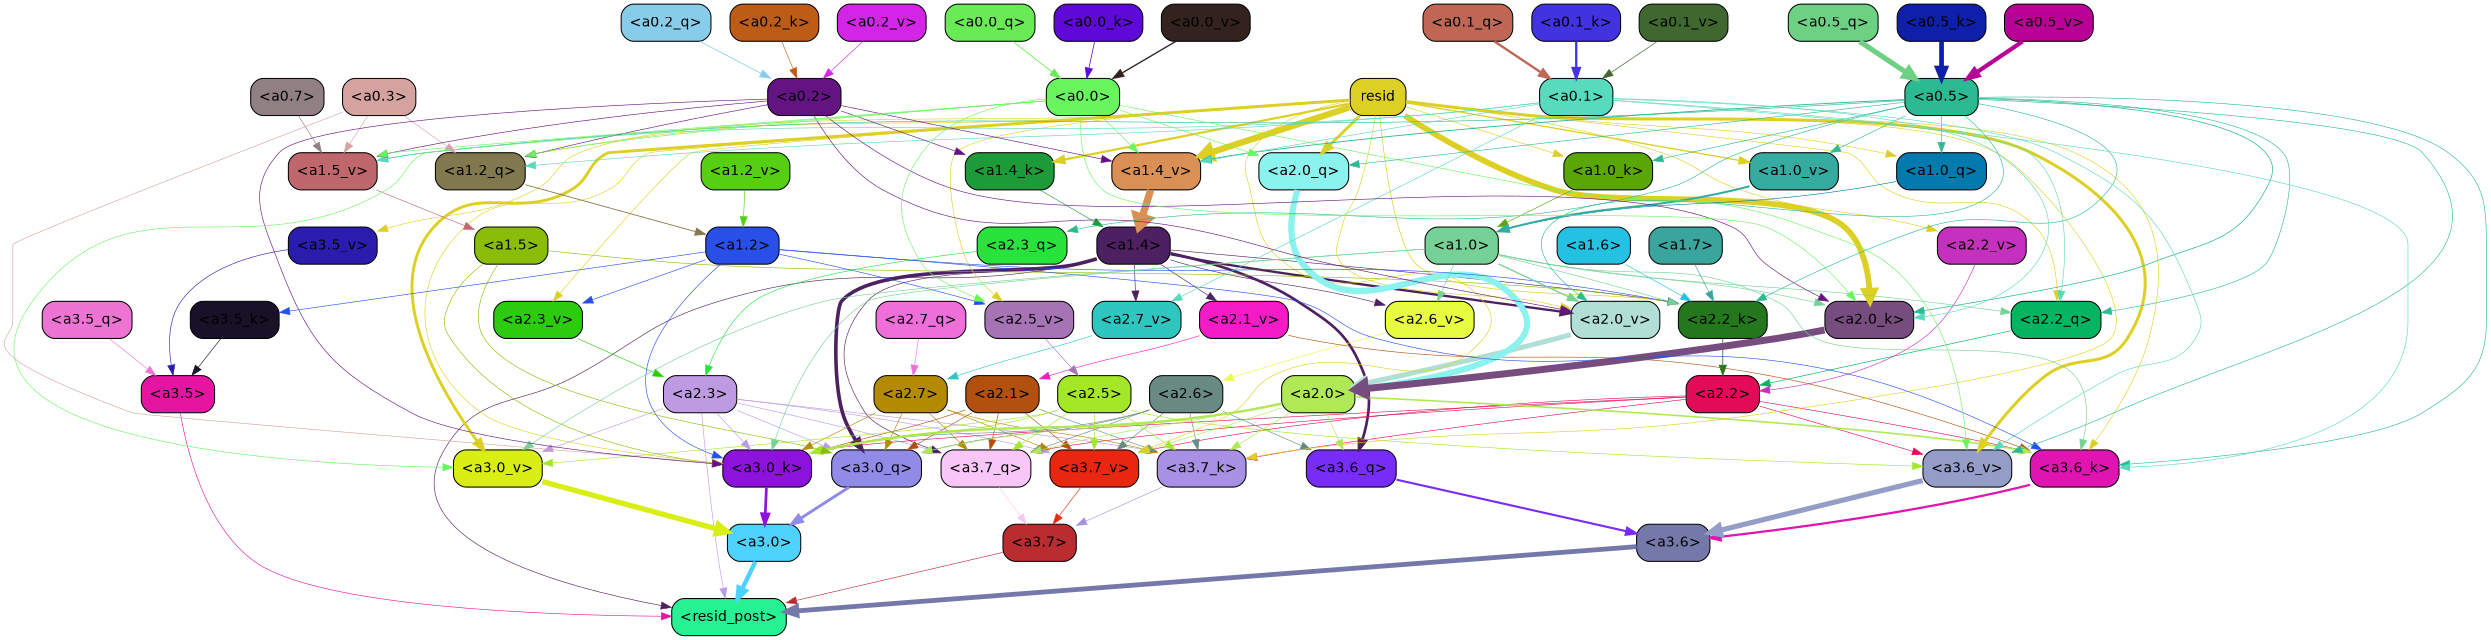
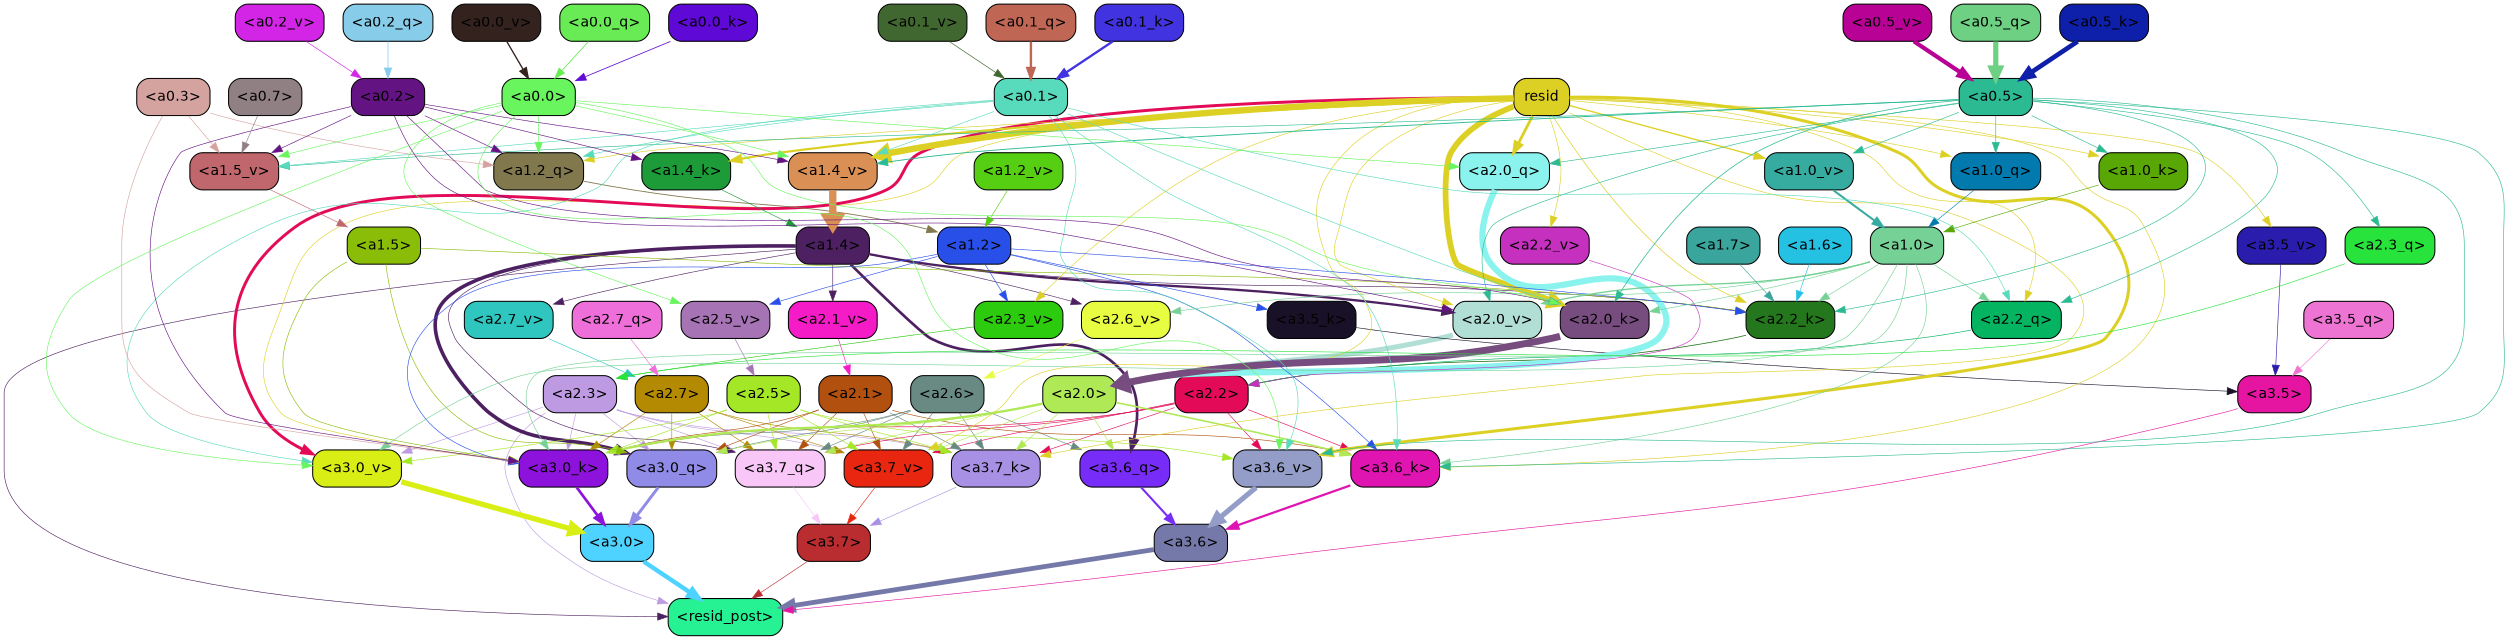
(774, 23) -> none
(966, 147) -> none
(615, 152) -> (891, 187)
(1361, 206) -> (488, 213)
(1677, 363) -> (1116, 435)
